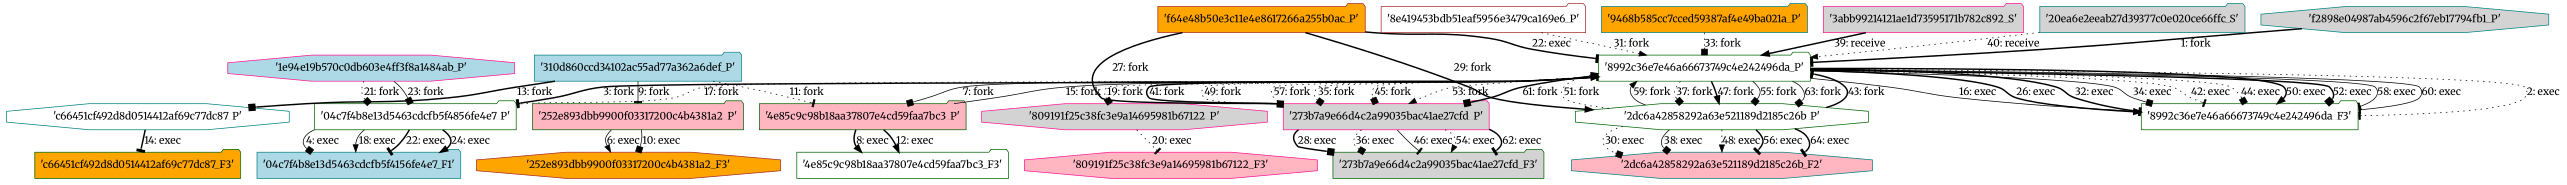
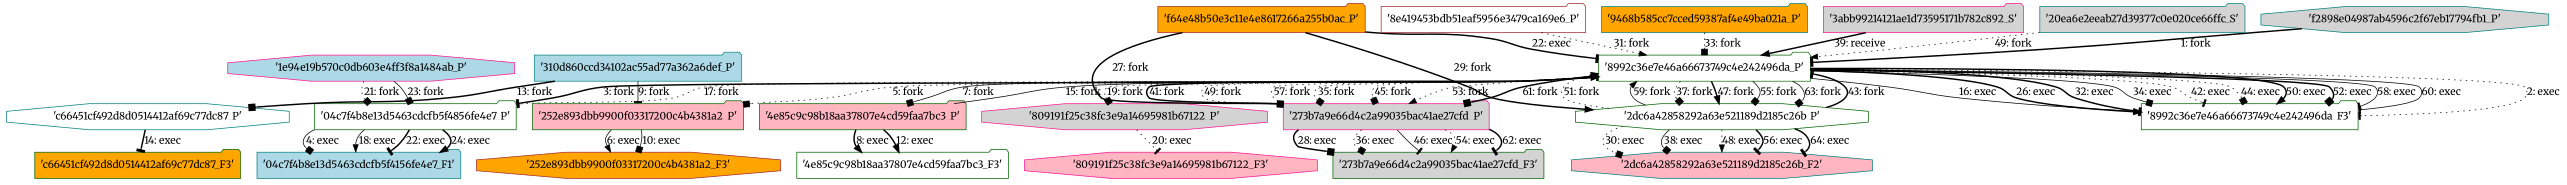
(2014, 44) -> (2014, 44)
none -> (1174, 83)
(762, 91) -> none
